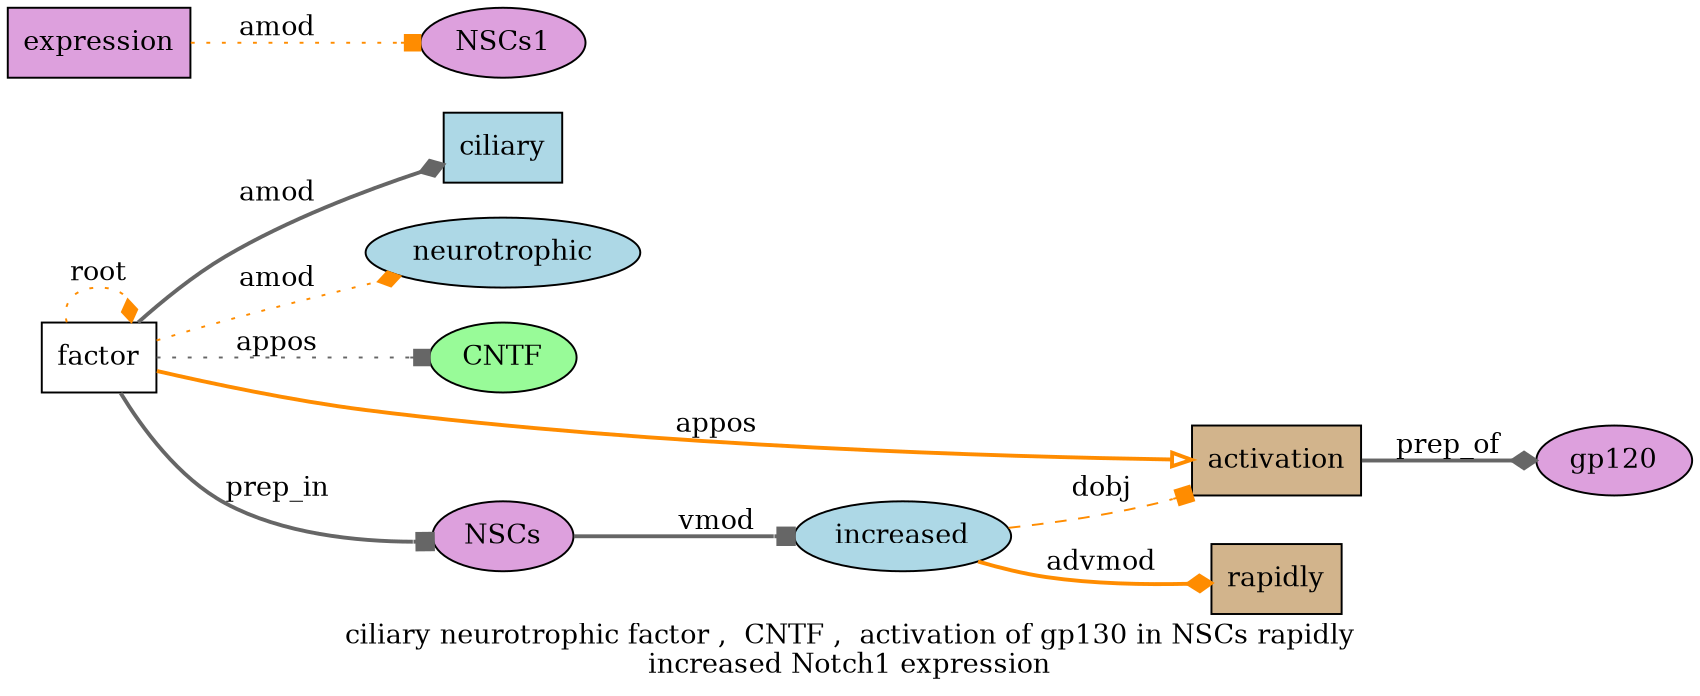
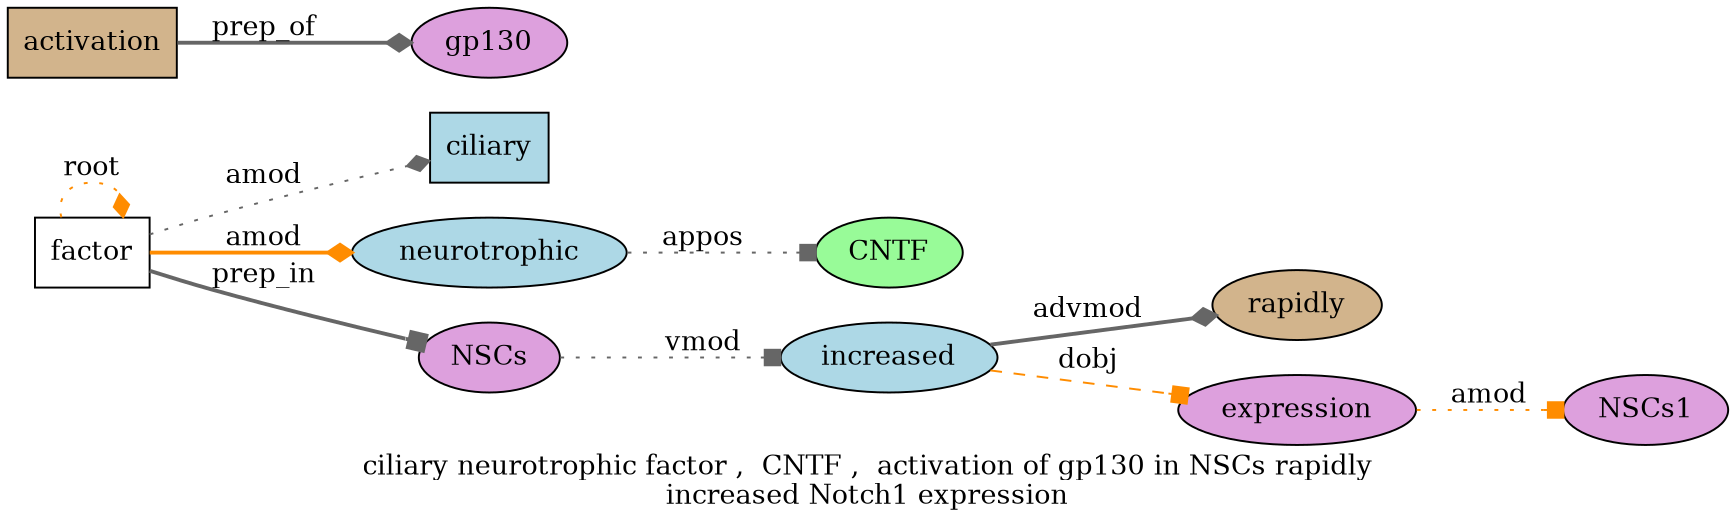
(99, 43) -> (1297, 410)
(271, 232) -> (277, 198)
(267, 310) -> (239, 253)
(283, 358) -> (712, 253)
(662, 438) -> none
(1614, 461) -> (489, 43)
(1091, 517) -> (1079, 382)
(674, 536) -> (660, 358)
(1277, 579) -> (1297, 305)
(1082, 581) -> (1091, 332)
